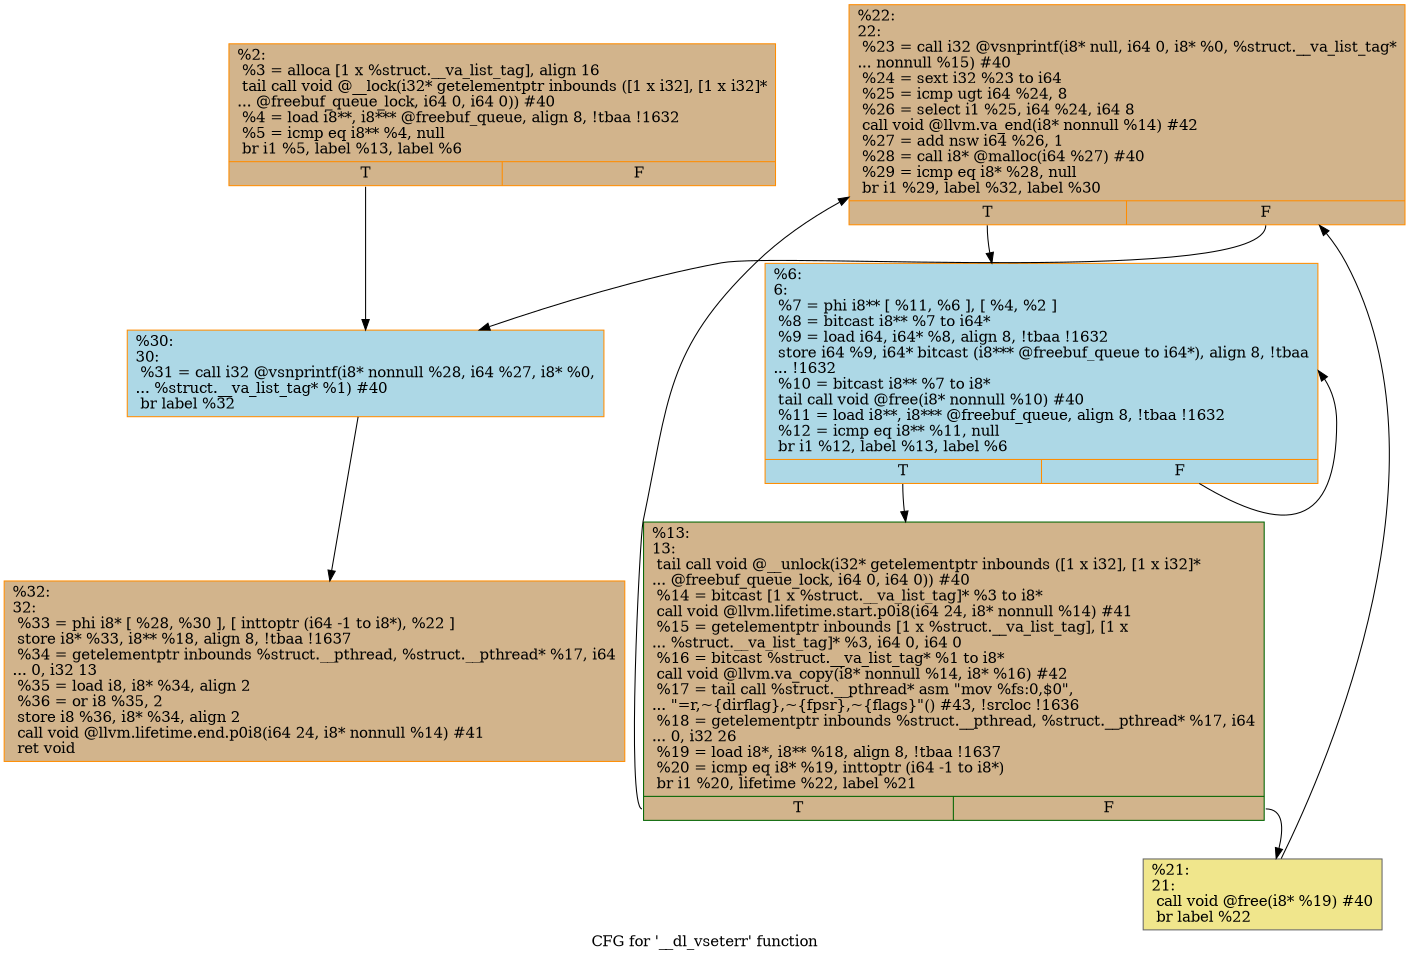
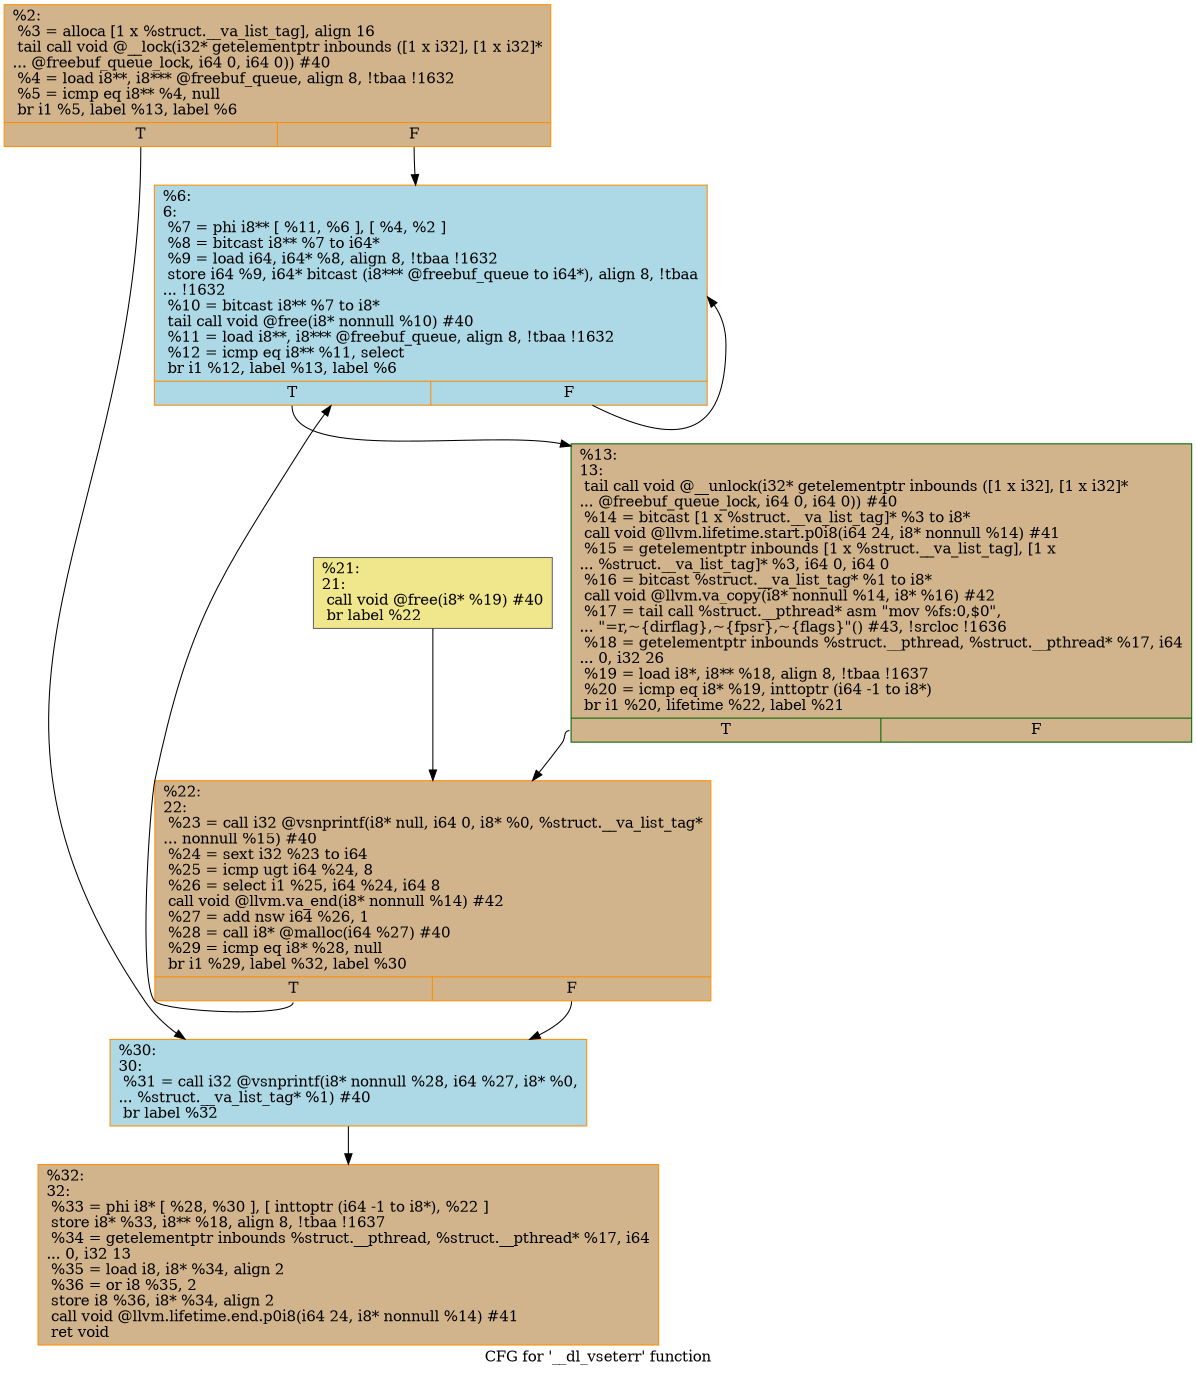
none -> (414, 161)
(887, 431) -> (284, 353)
(1281, 824) -> none
